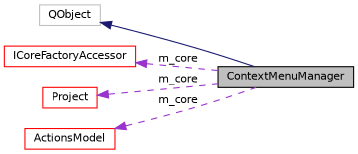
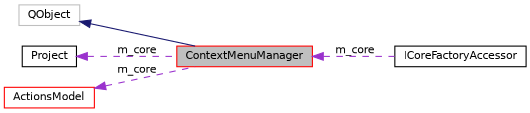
(70, 56) -> (460, 56)
(182, 67) -> (359, 56)
(286, 77) -> (245, 56)
(70, 98) -> (49, 56)
